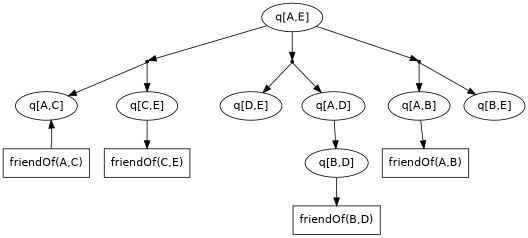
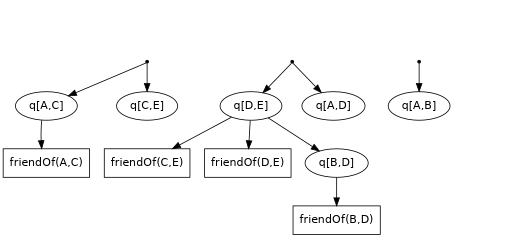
(292, 17) -> none
(494, 106) -> none
(147, 131) -> (205, 131)
(335, 131) -> (290, 132)
(52, 138) -> (41, 130)
none -> (248, 163)
(425, 163) -> none
